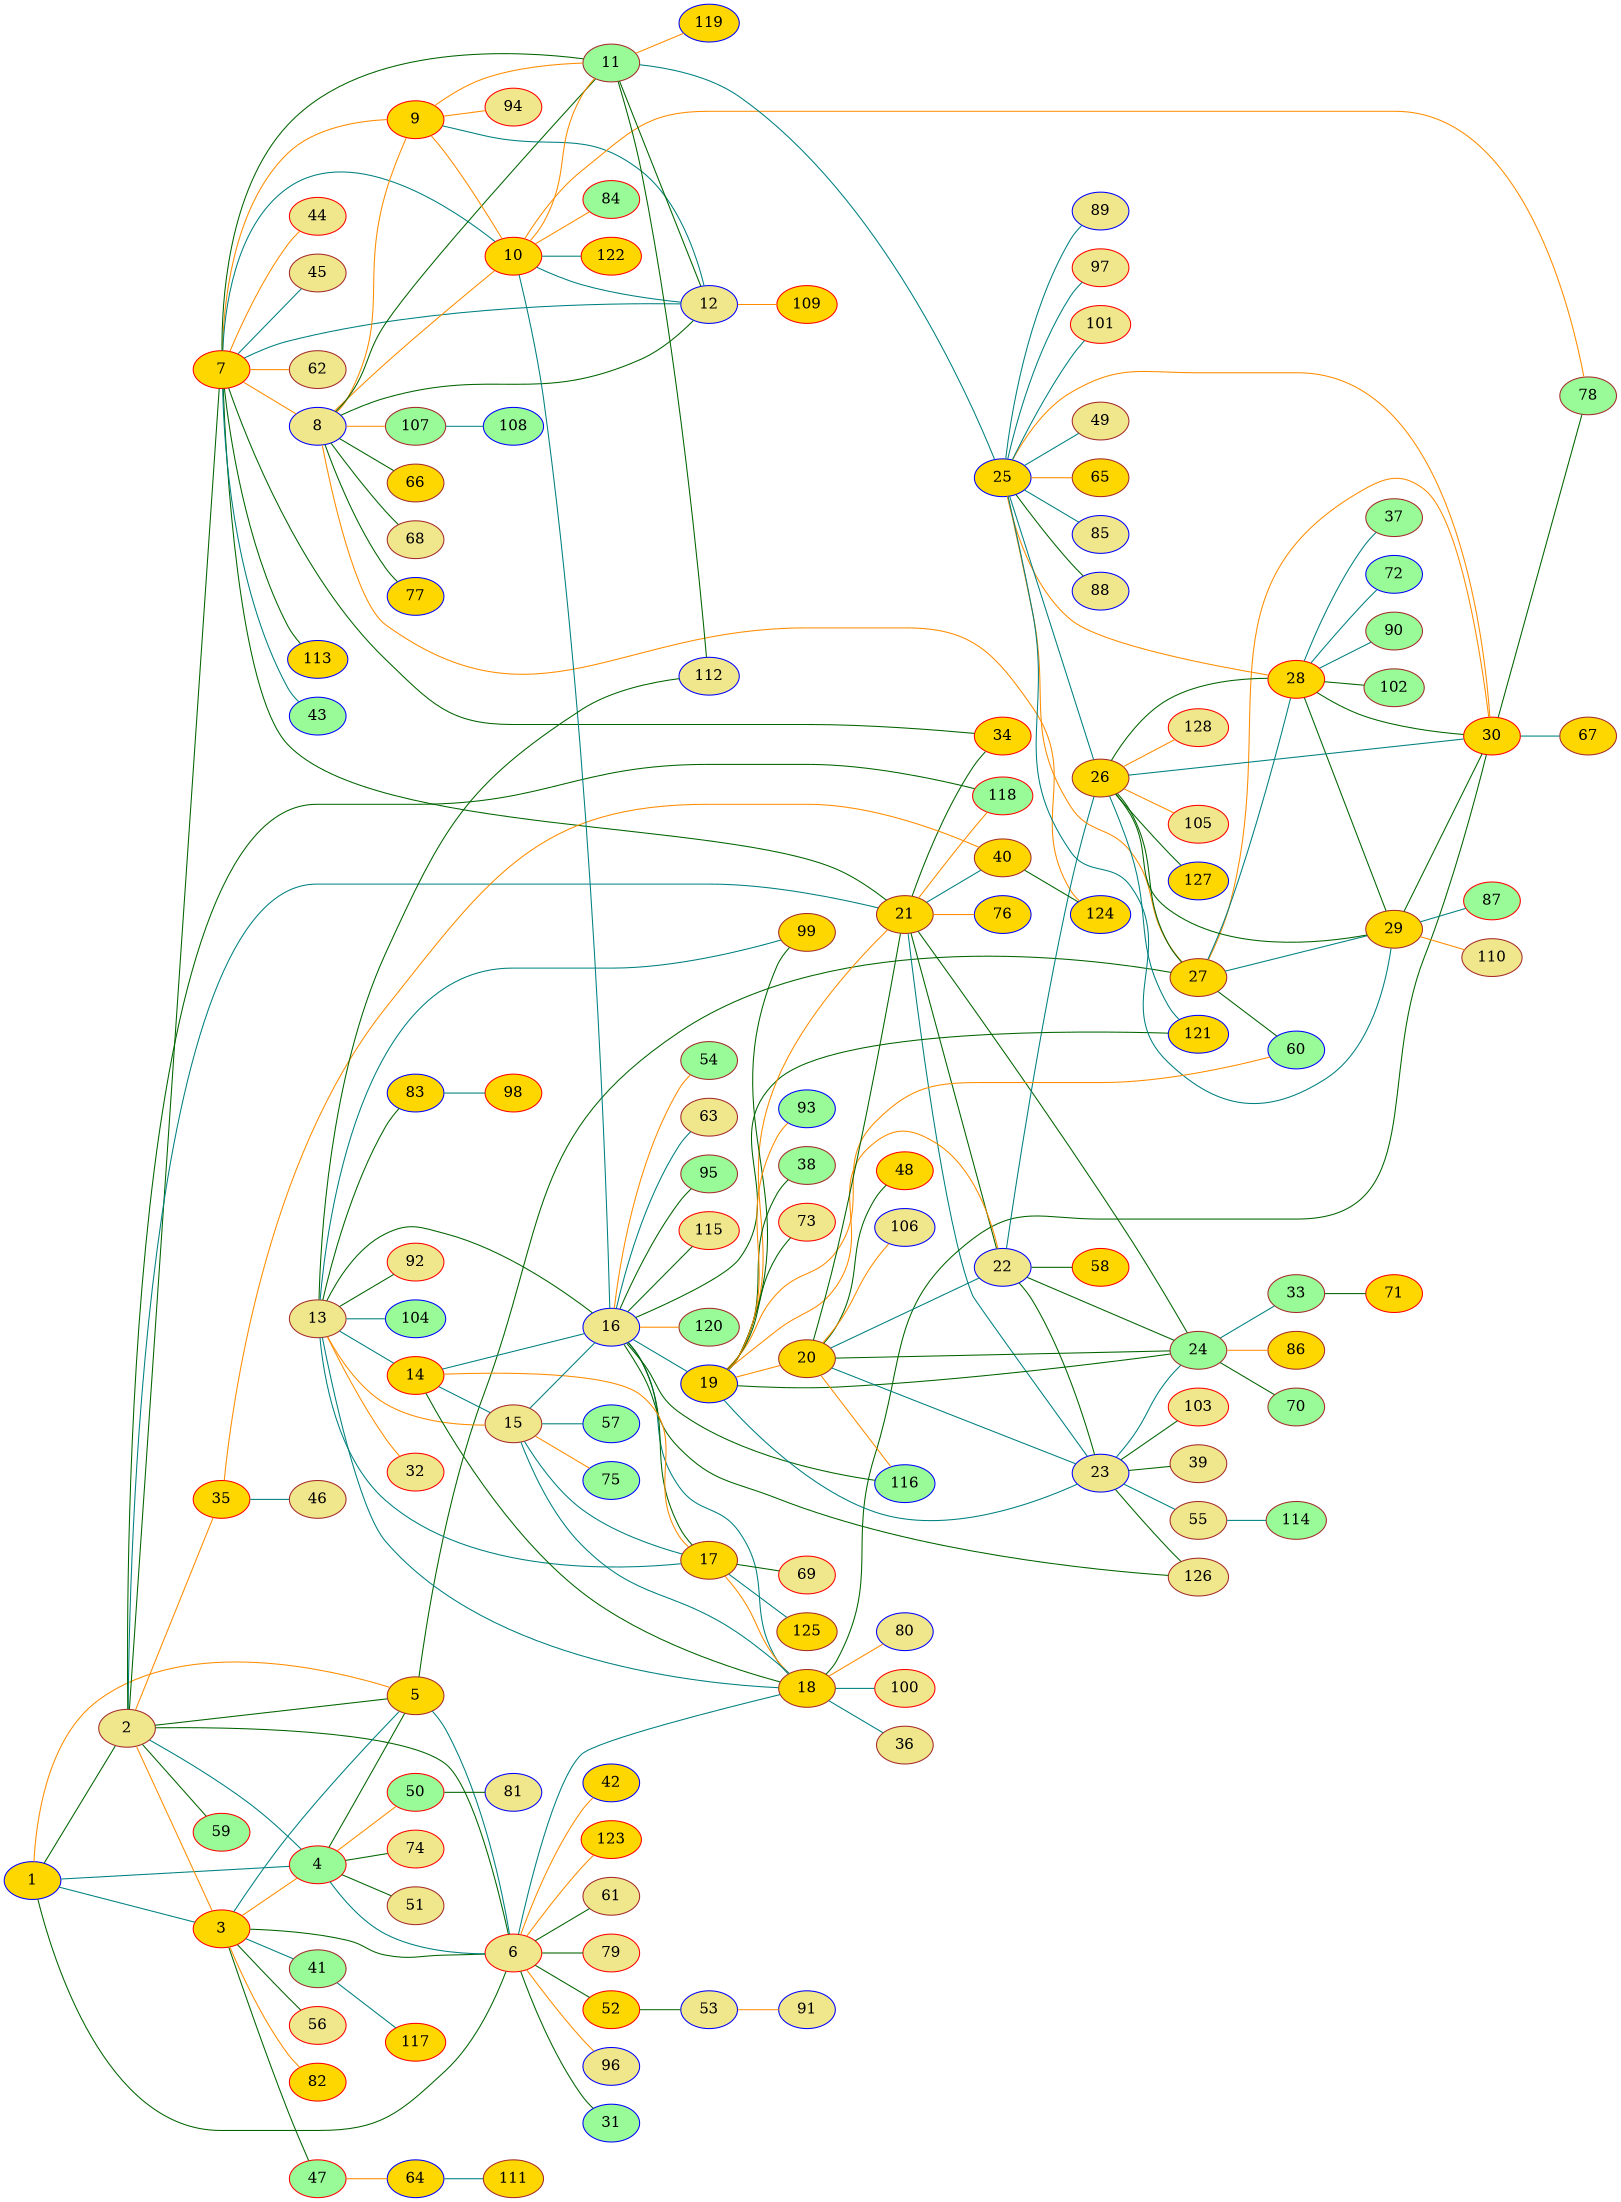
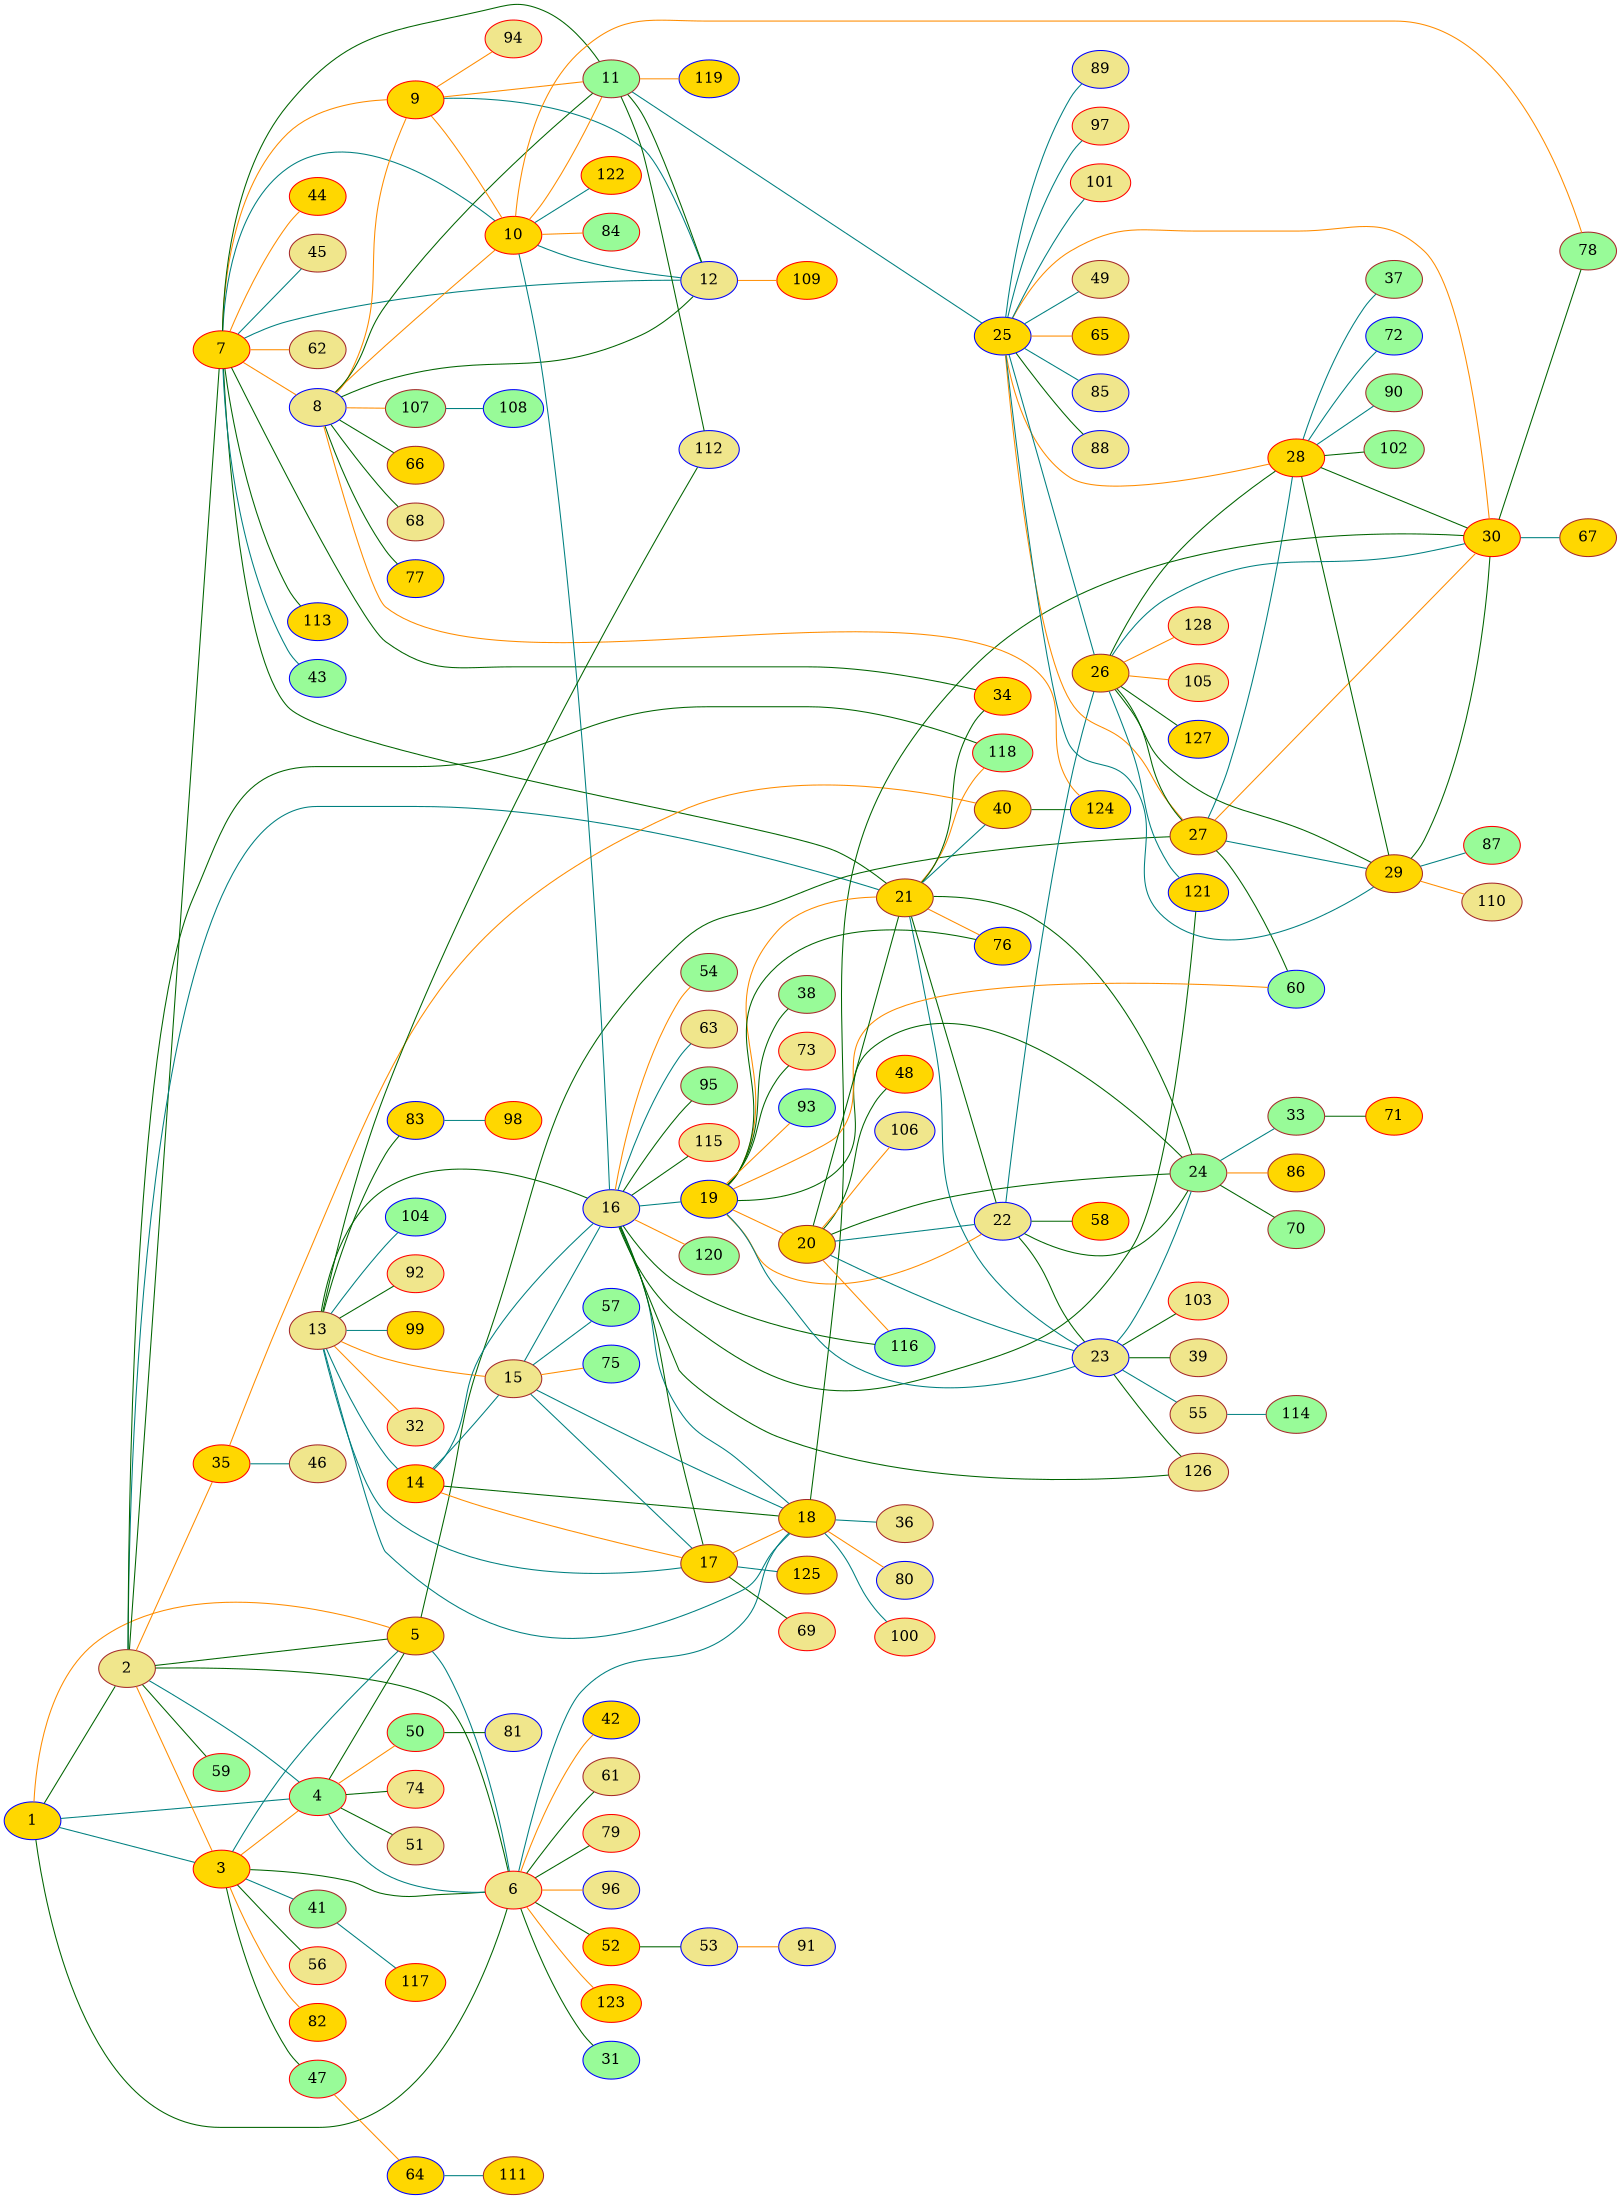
(318, 216) -> (318, 196)
(754, 1094) -> (768, 976)
